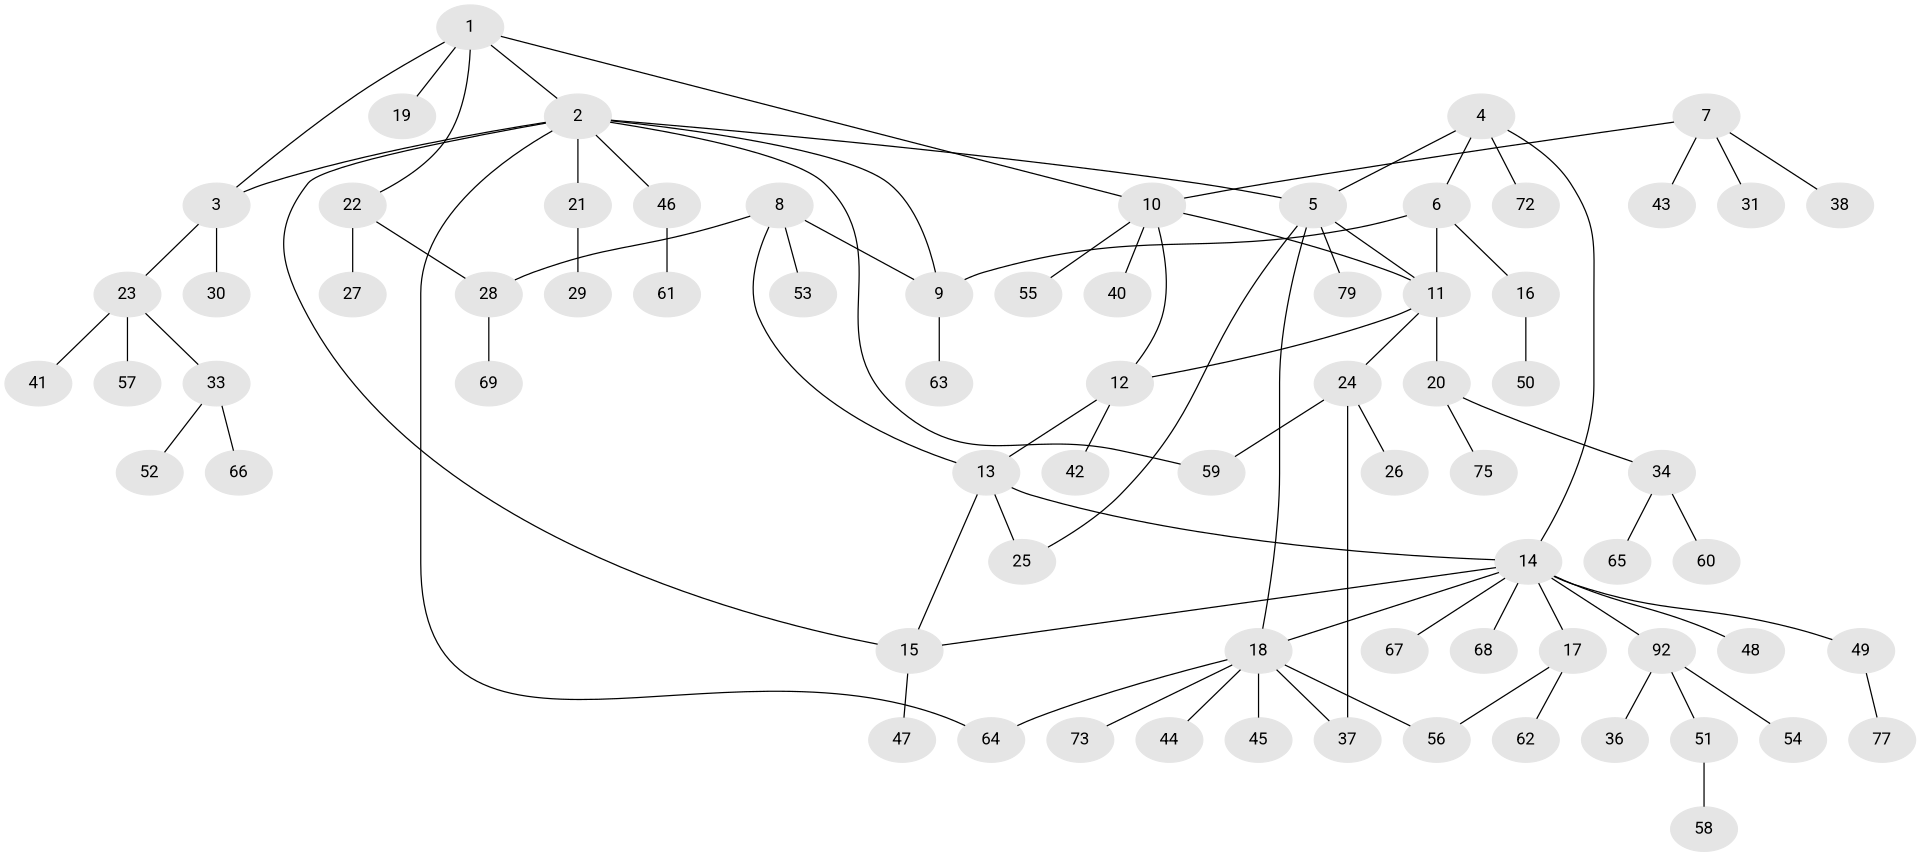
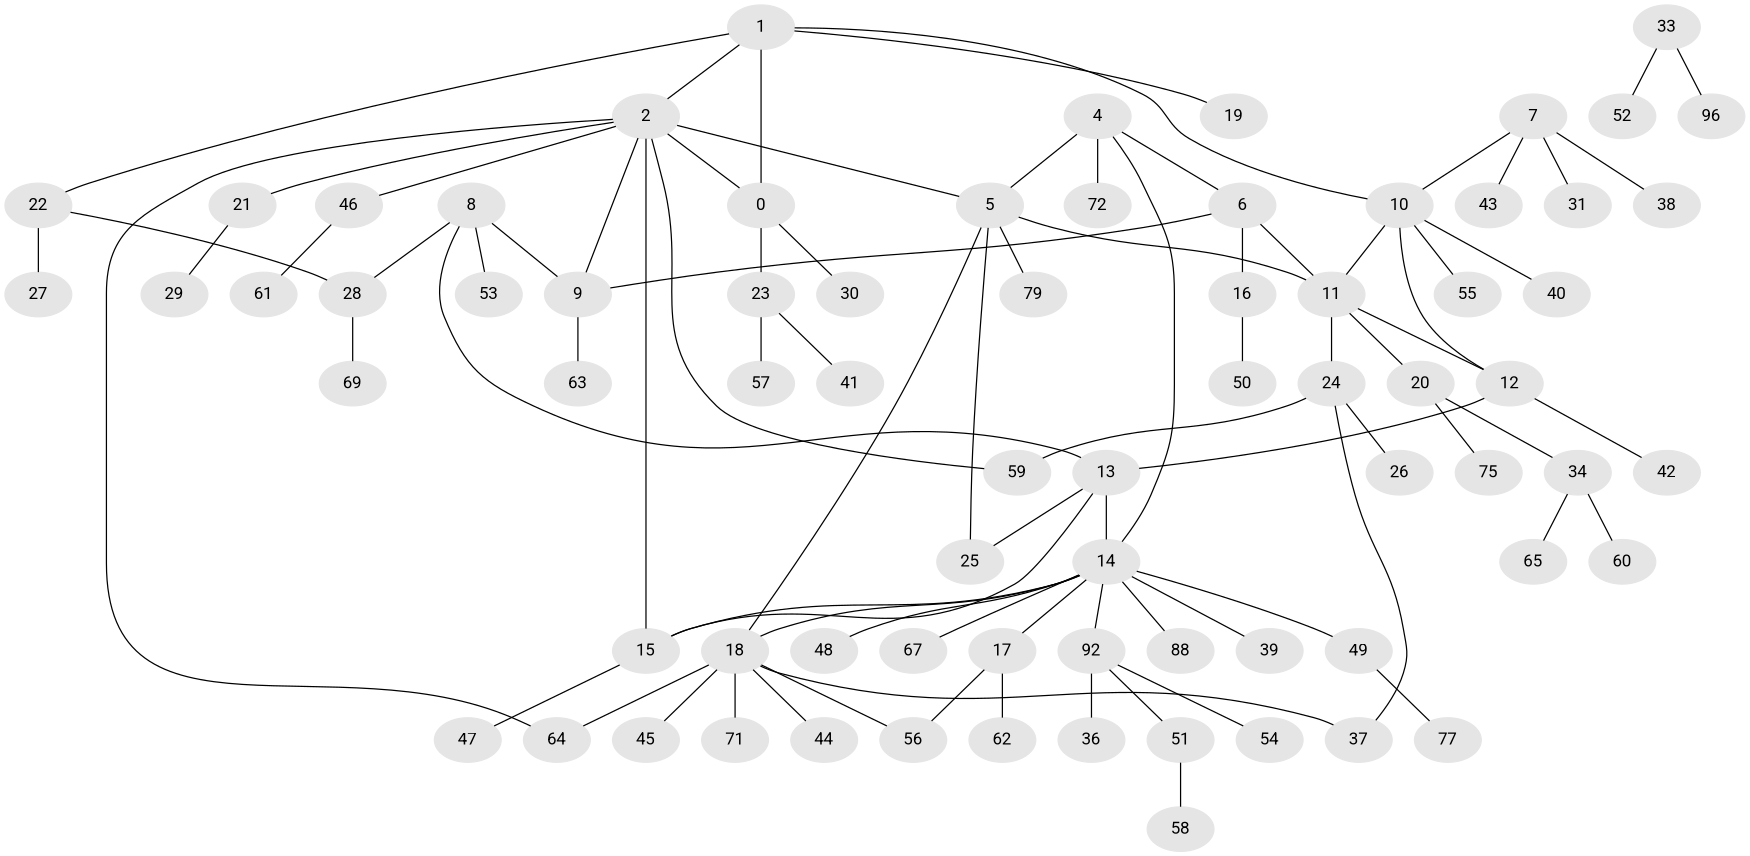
(217, 205) -> (761, 205)
(172, 339) -> none
(239, 473) -> (1711, 116)
none -> (1270, 651)
(1484, 651) -> (1181, 651)
(1080, 740) -> (735, 740)
